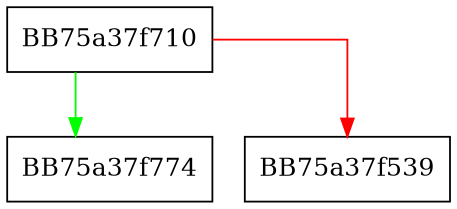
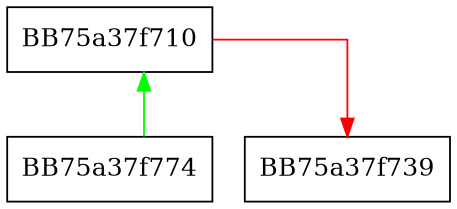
(76, 95) -> (144, 114)
(347, 169) -> (347, 169)
